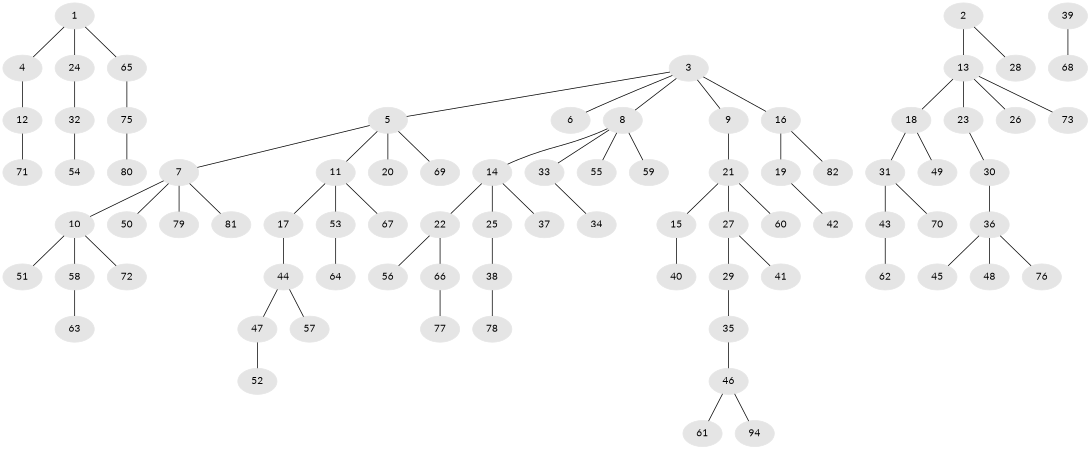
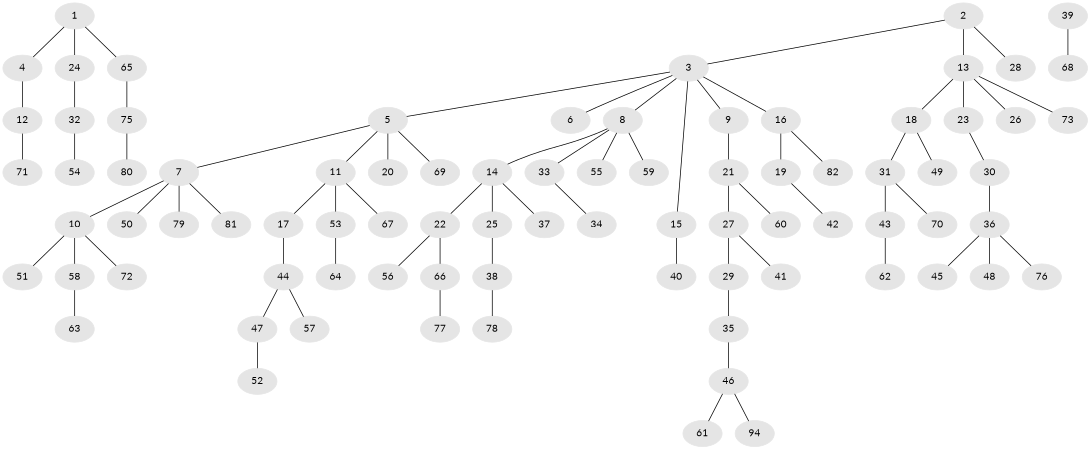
none -> (826, 42)
(703, 199) -> (683, 146)
